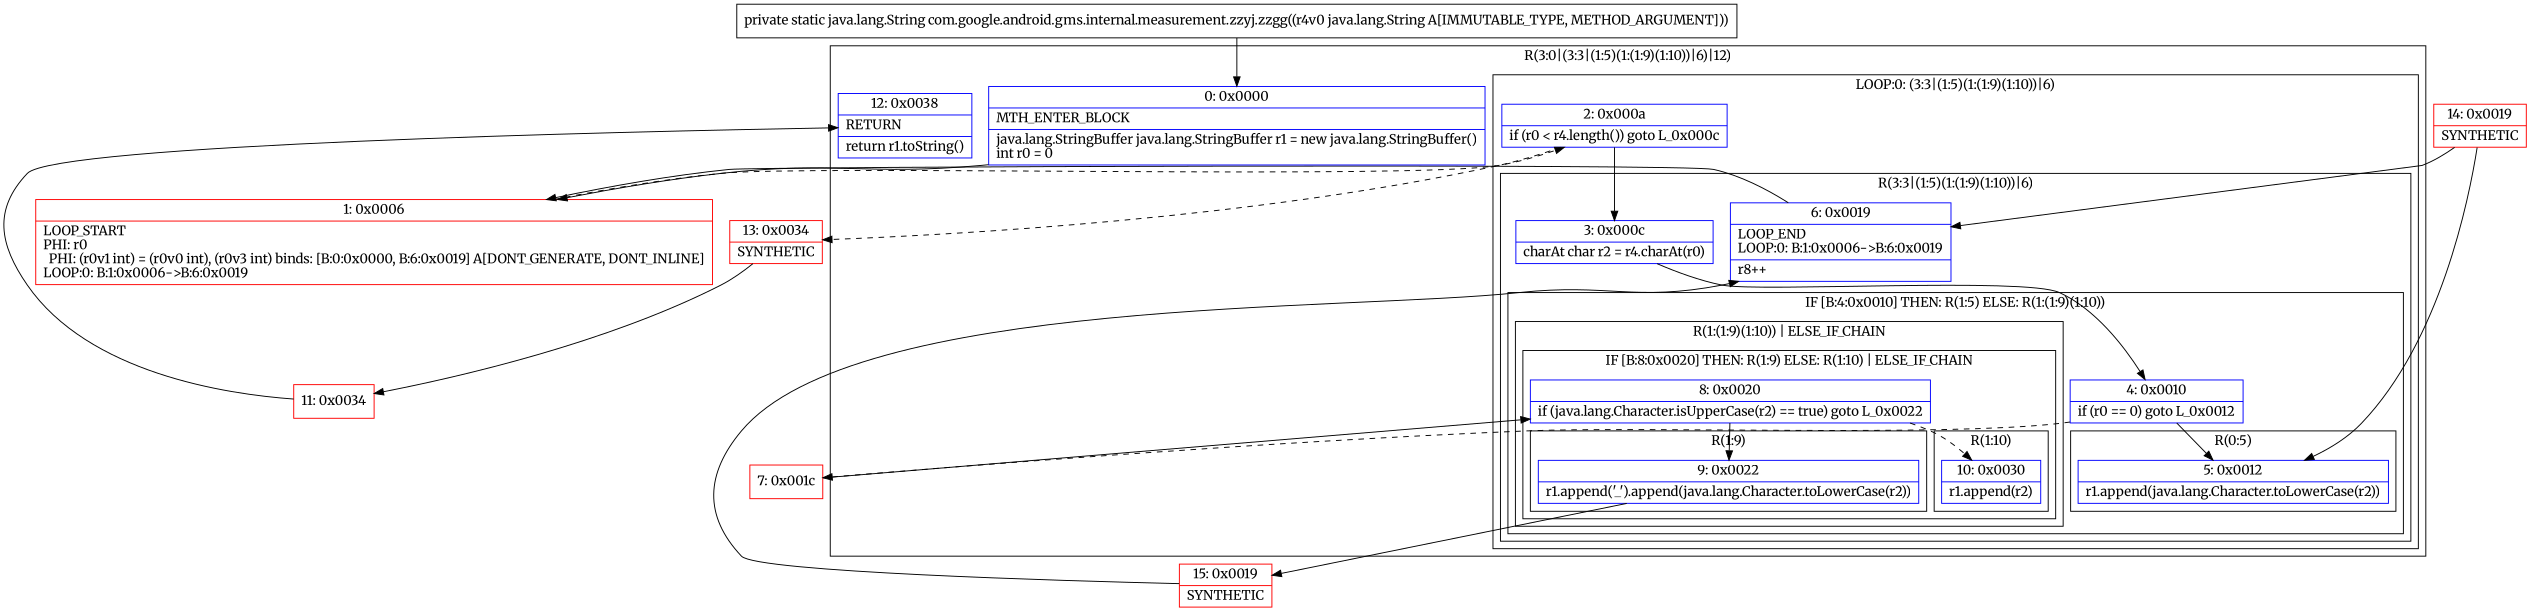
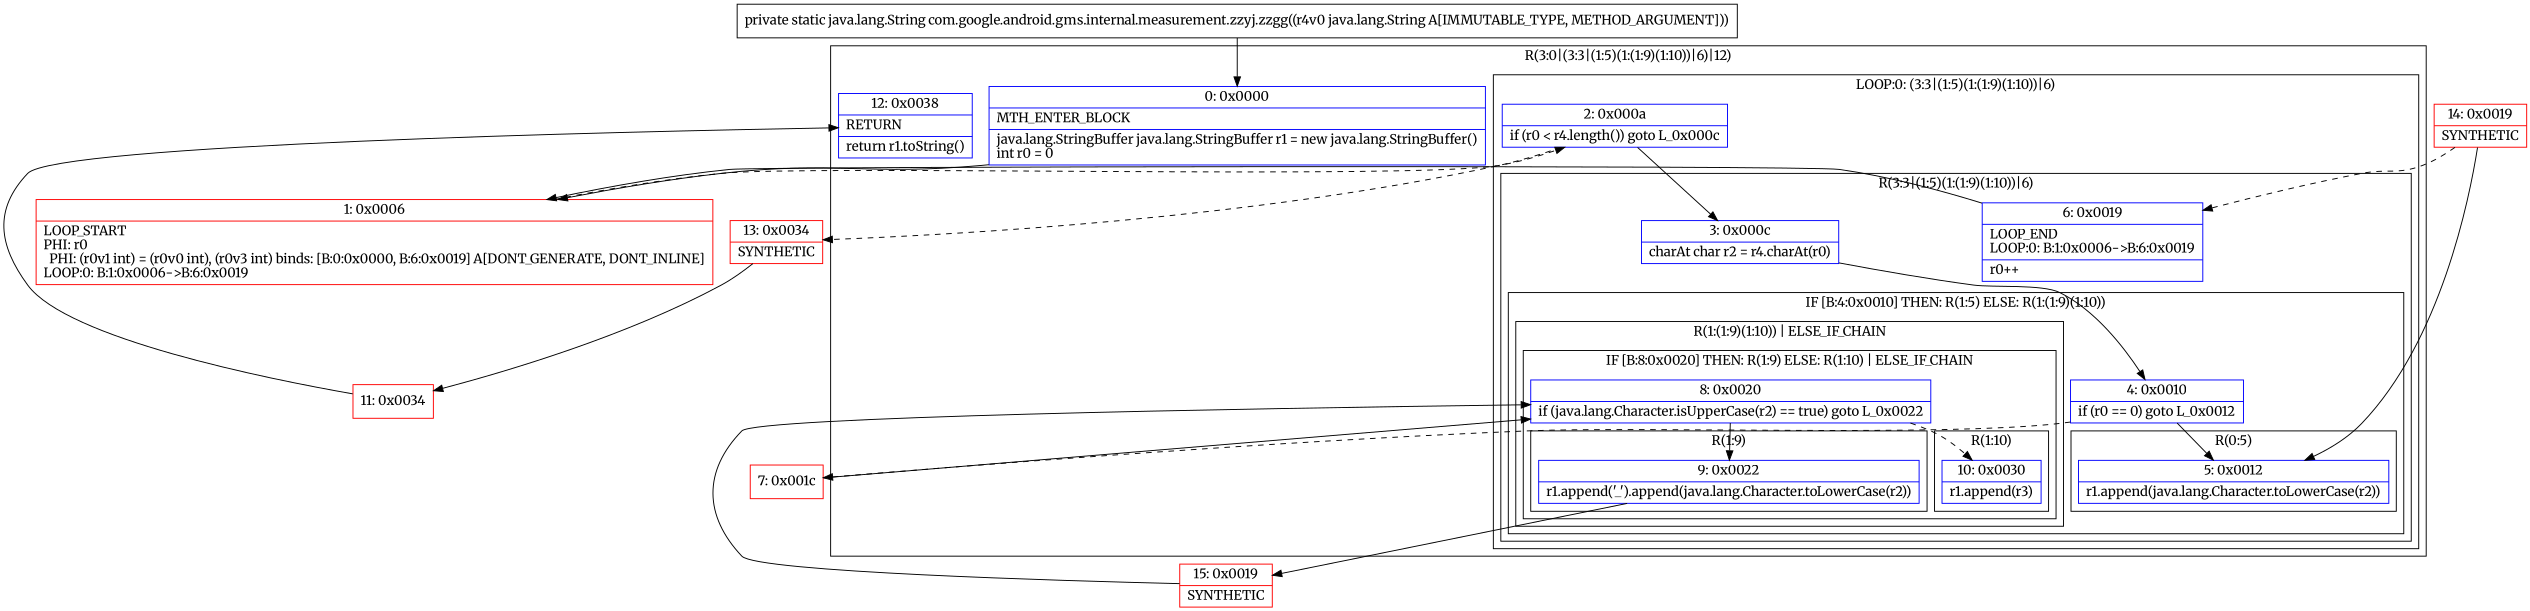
(2210, 193) -> (2329, 180)
(1752, 270) -> (2005, 270)
(937, 344) -> (841, 421)
(1991, 492) -> (1992, 492)
